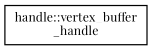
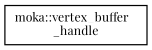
(76, 25) -> (76, 25)
